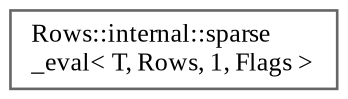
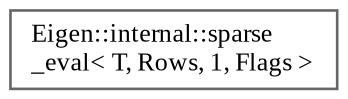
(174, 50) -> (174, 50)
